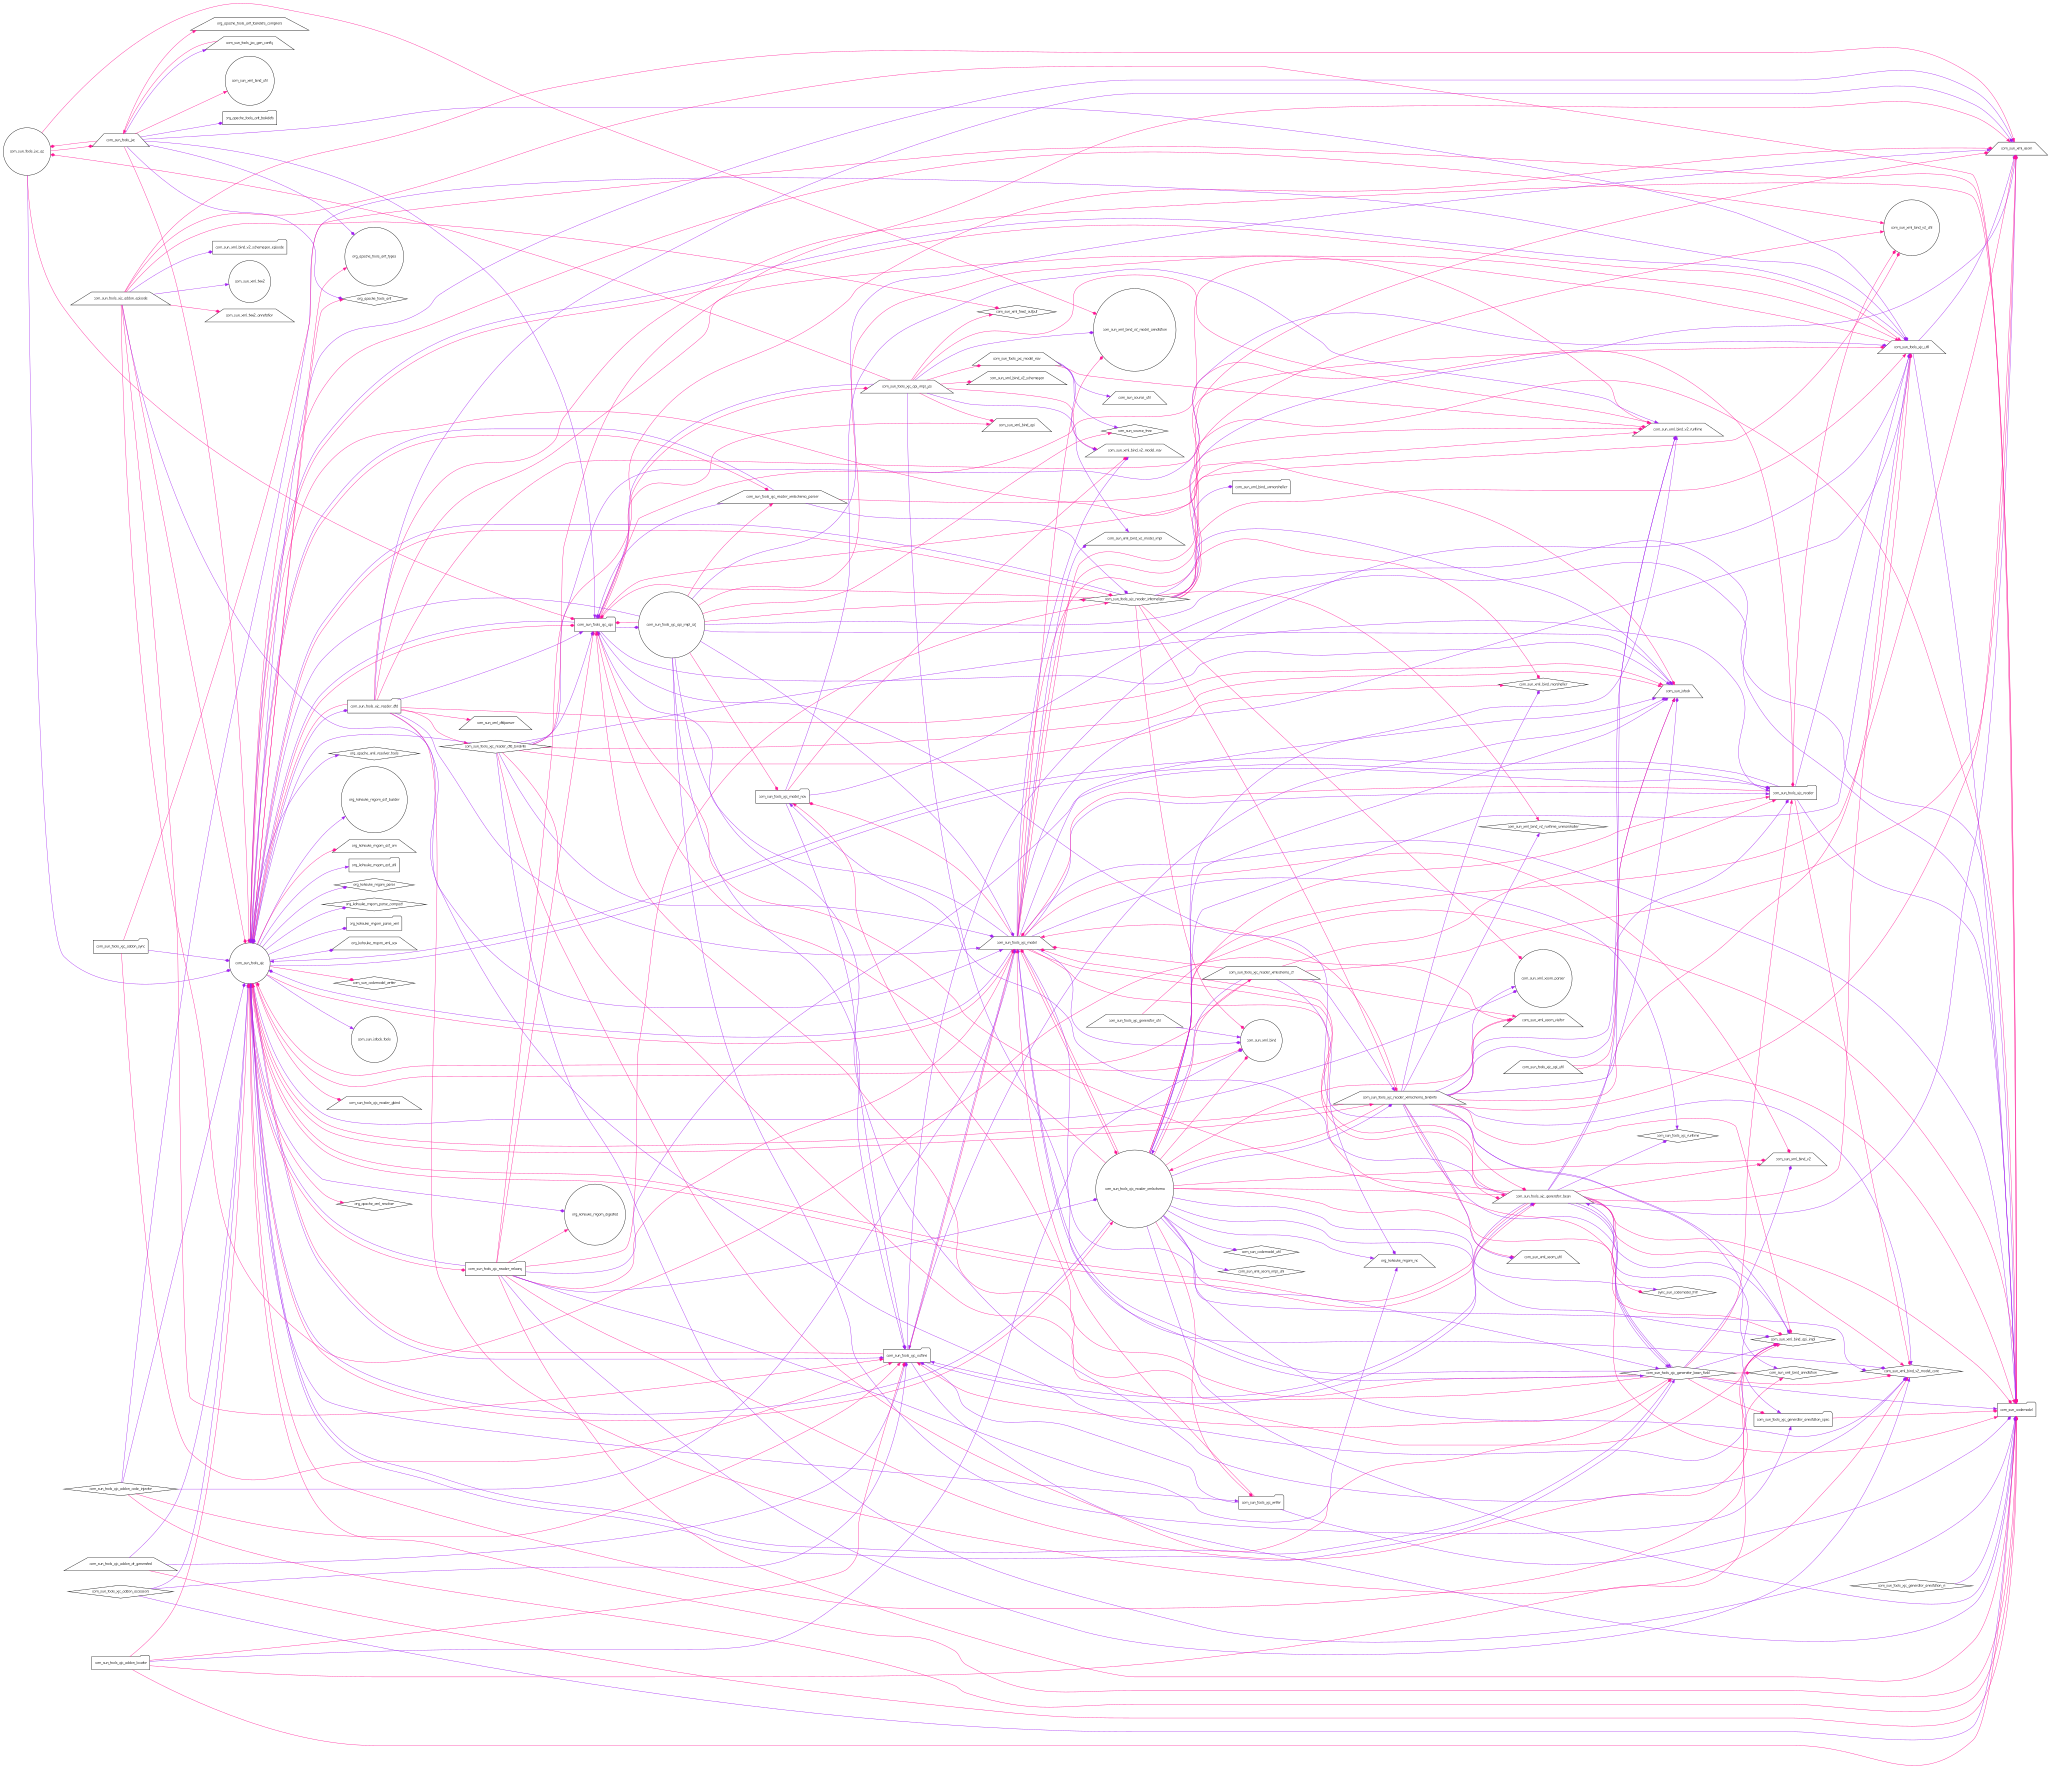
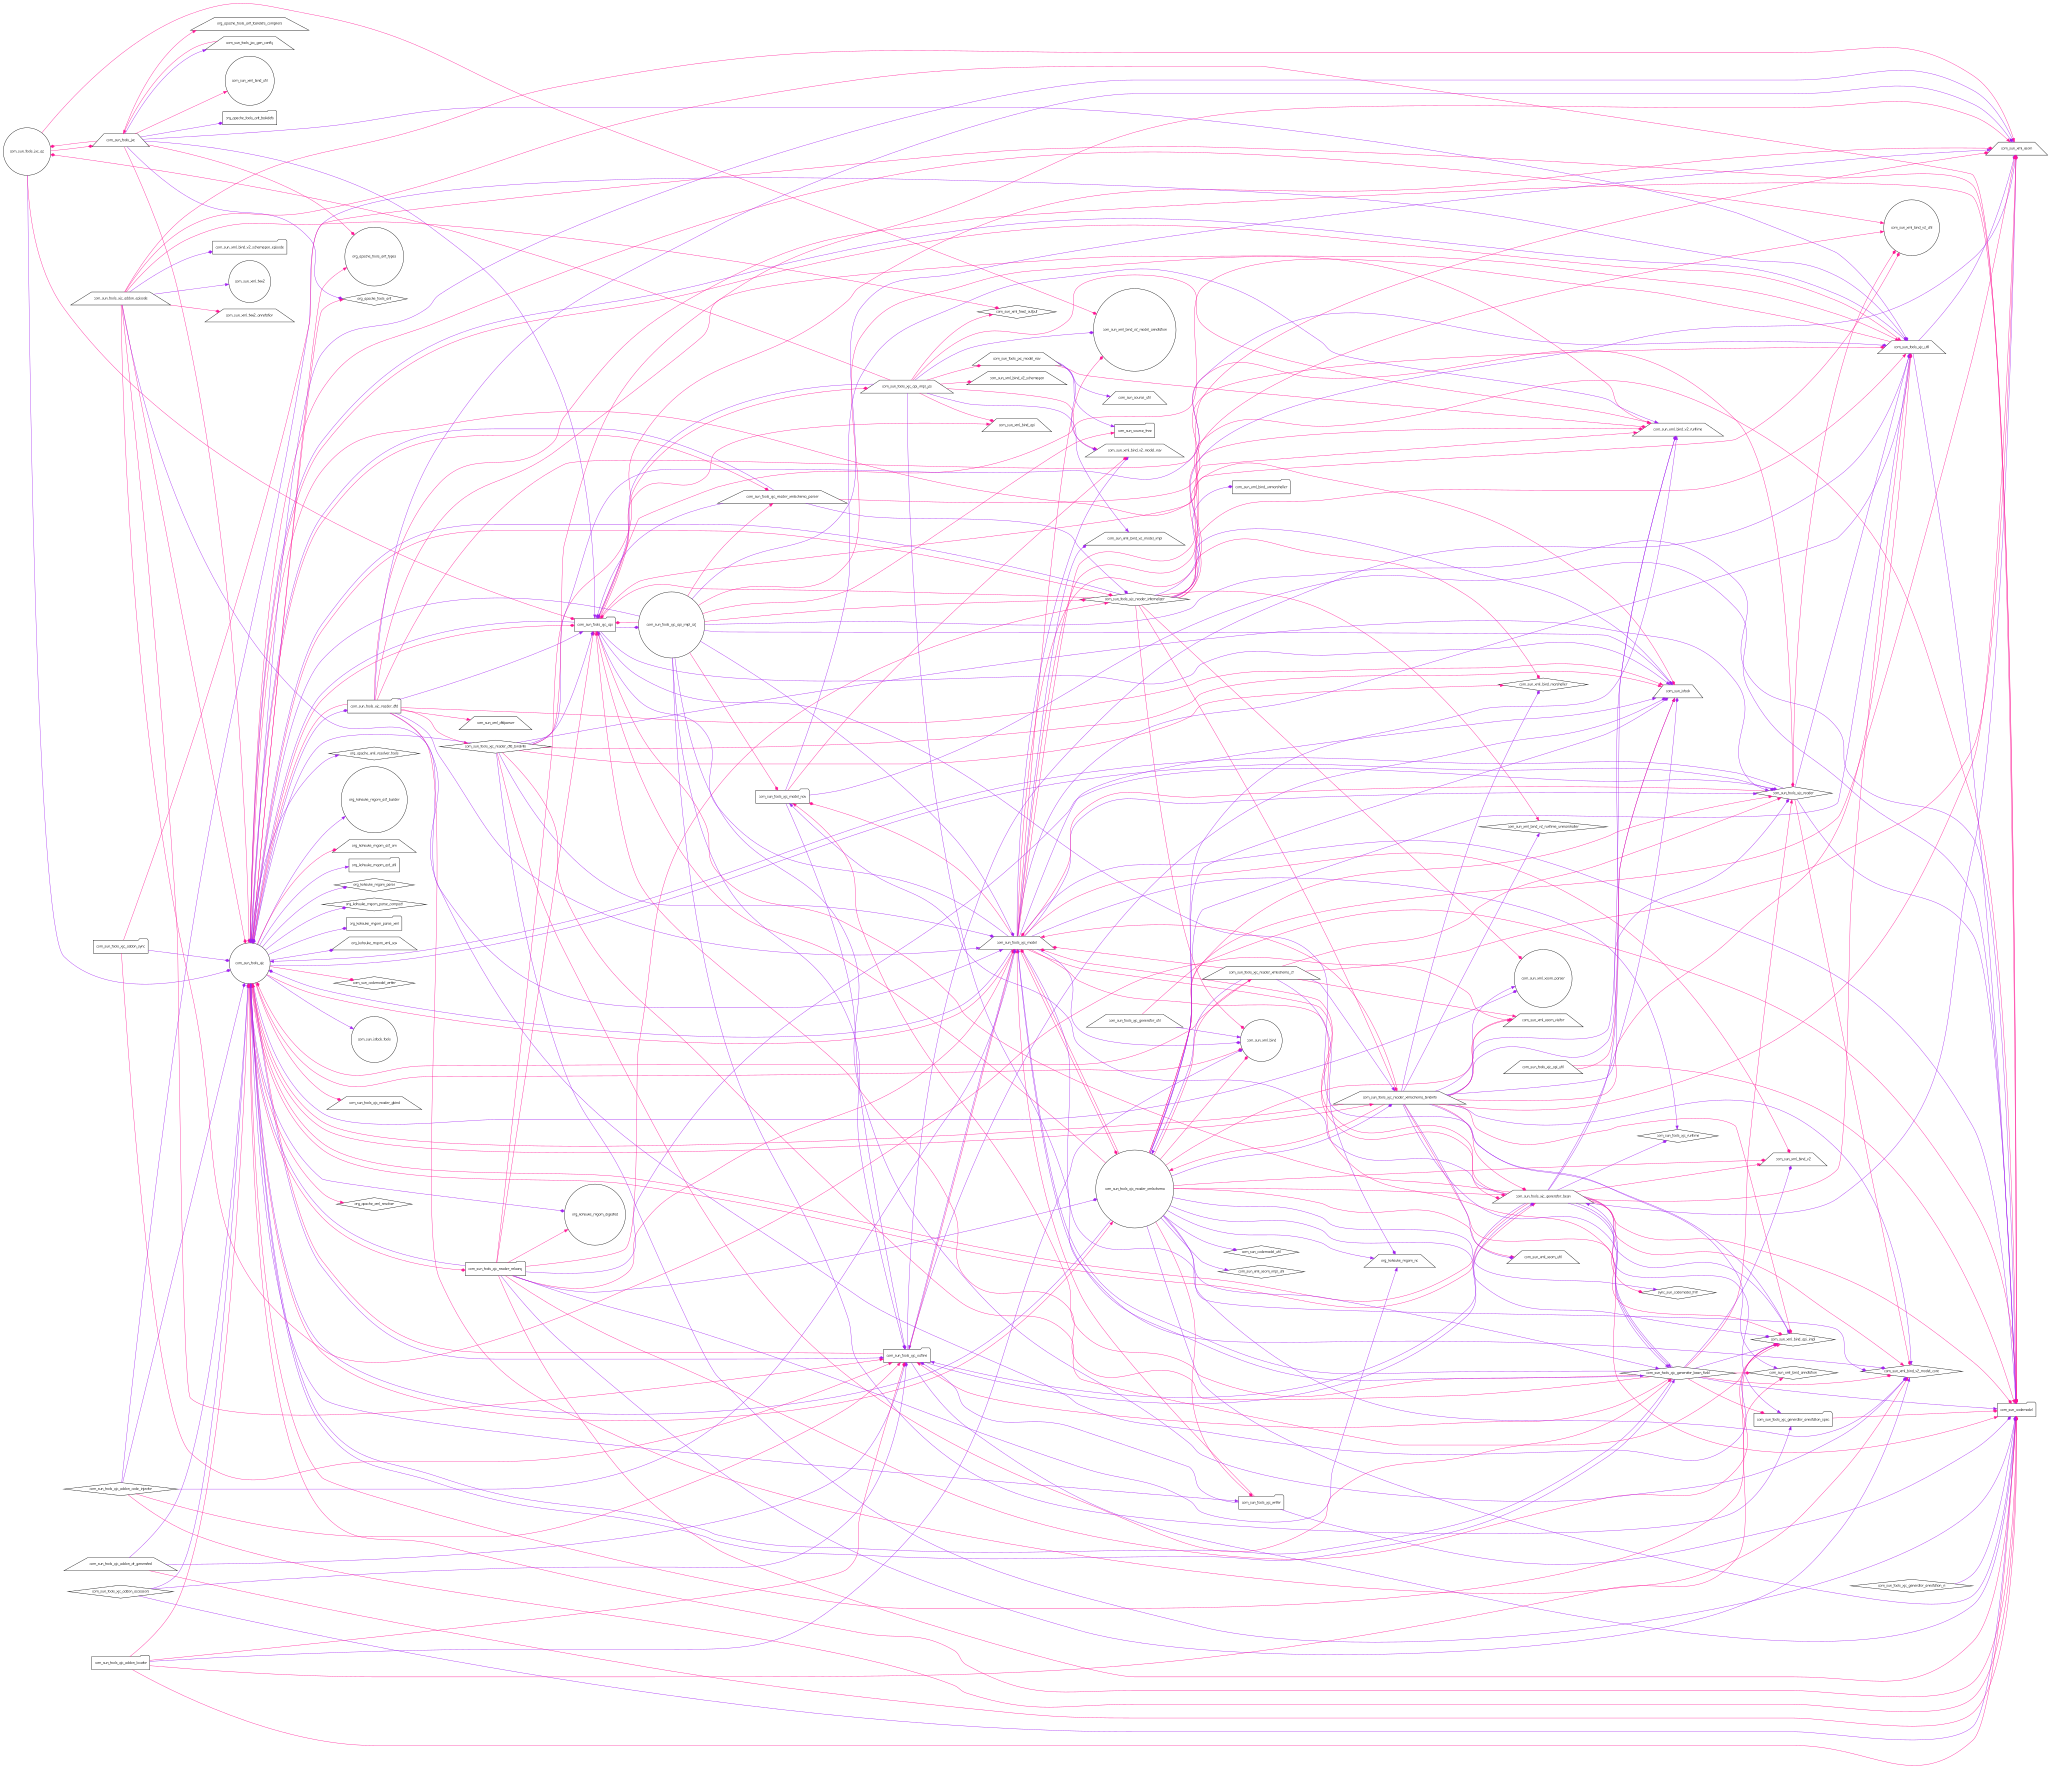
(251, 172) -> (251, 172)
(1135, 431) -> (1135, 431)
(1793, 793) -> (1793, 793)
